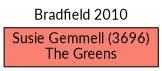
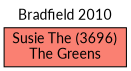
(81, 47) -> (65, 47)
